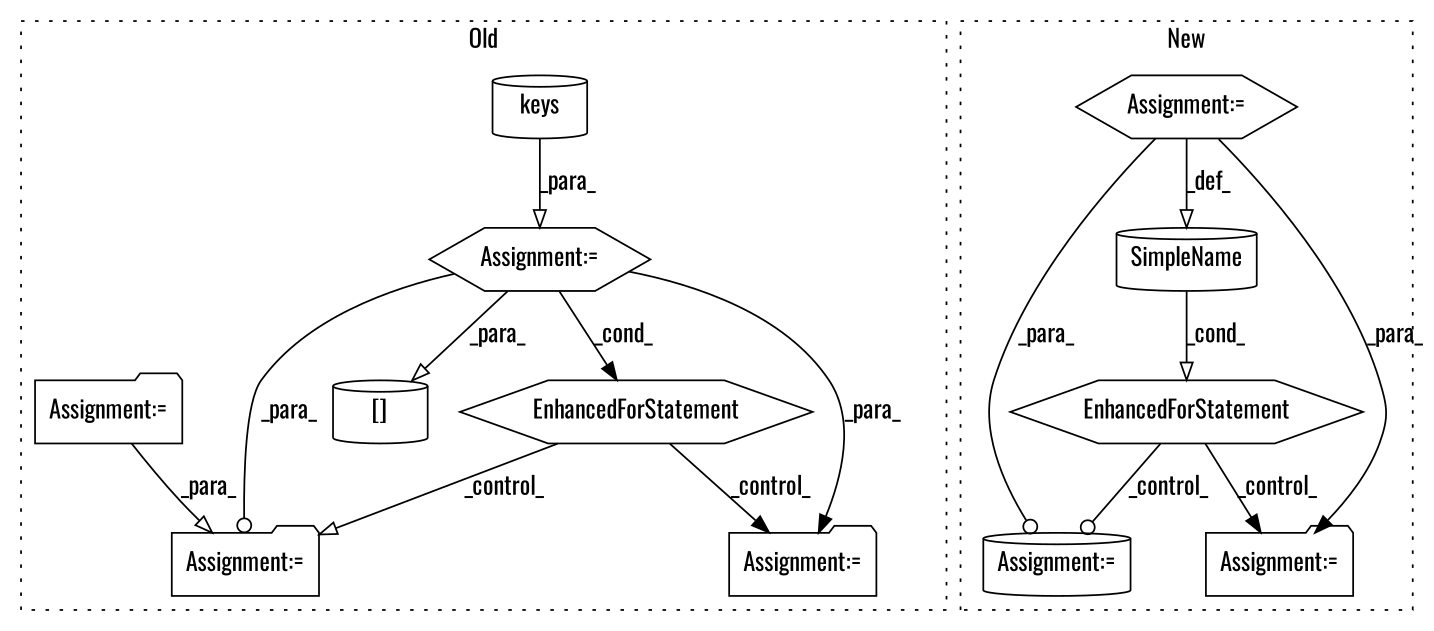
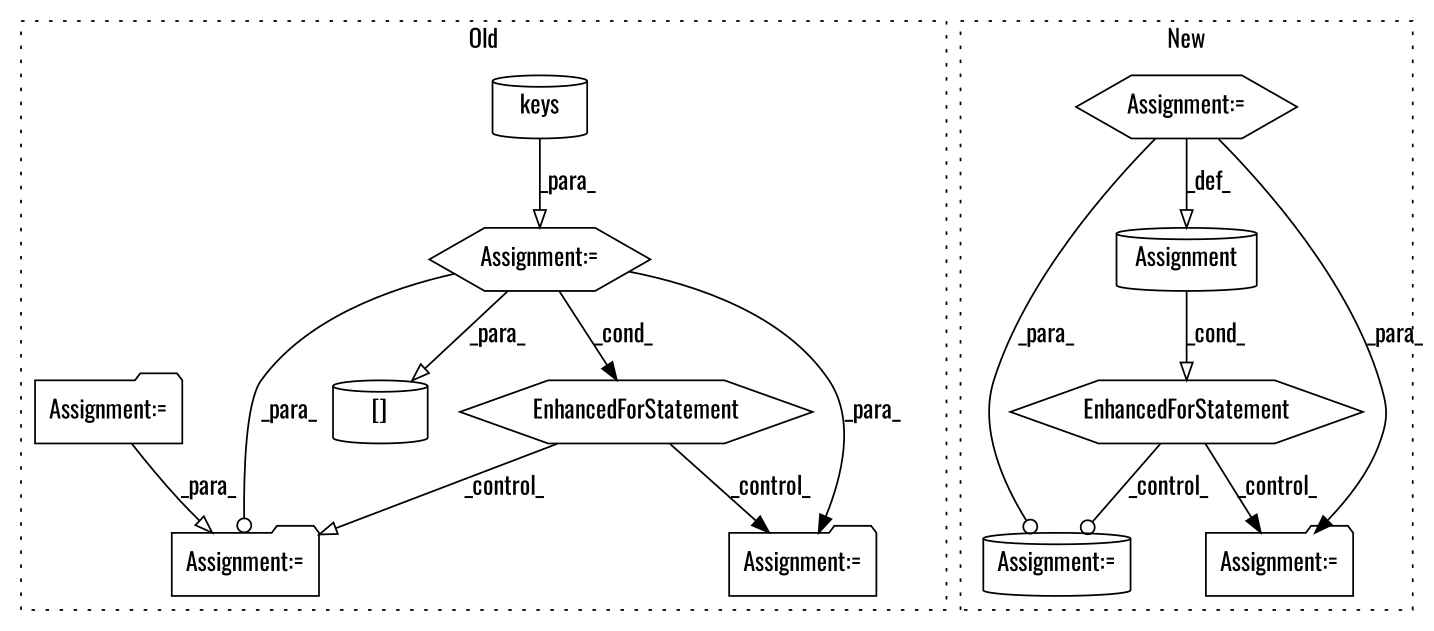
(1187, 259) -> (1187, 259)
